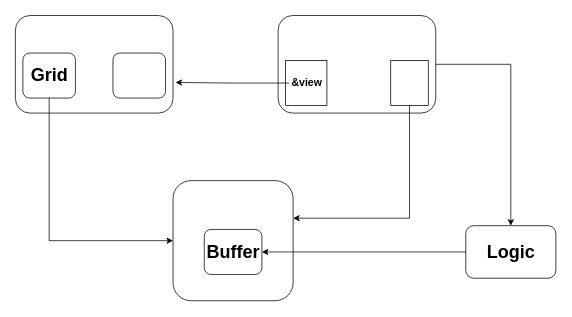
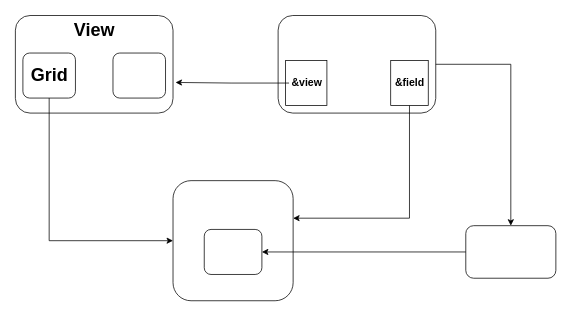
none -> (94, 30)
none -> (409, 83)
(233, 252) -> none
(510, 252) -> none
